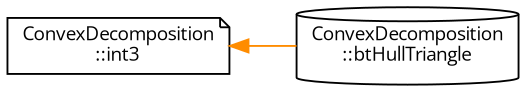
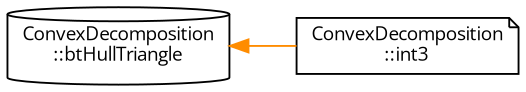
(273, 46) -> (273, 46)
